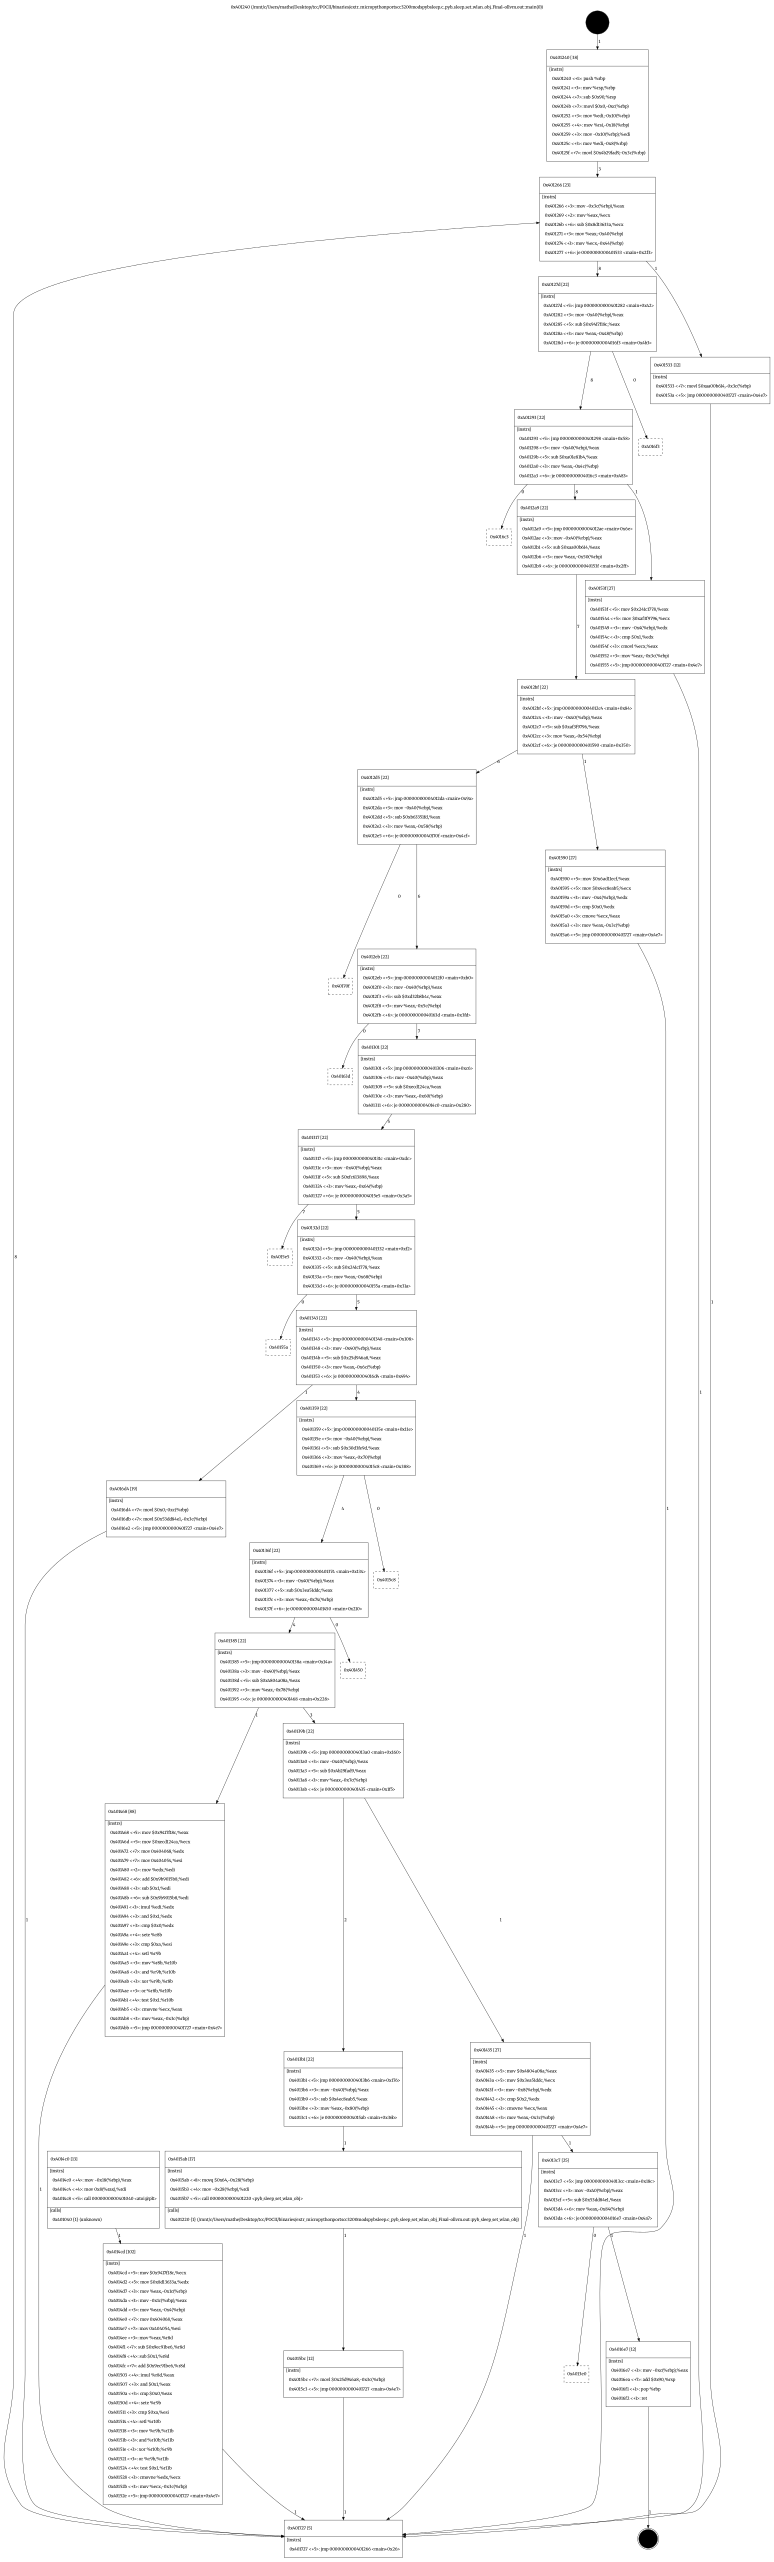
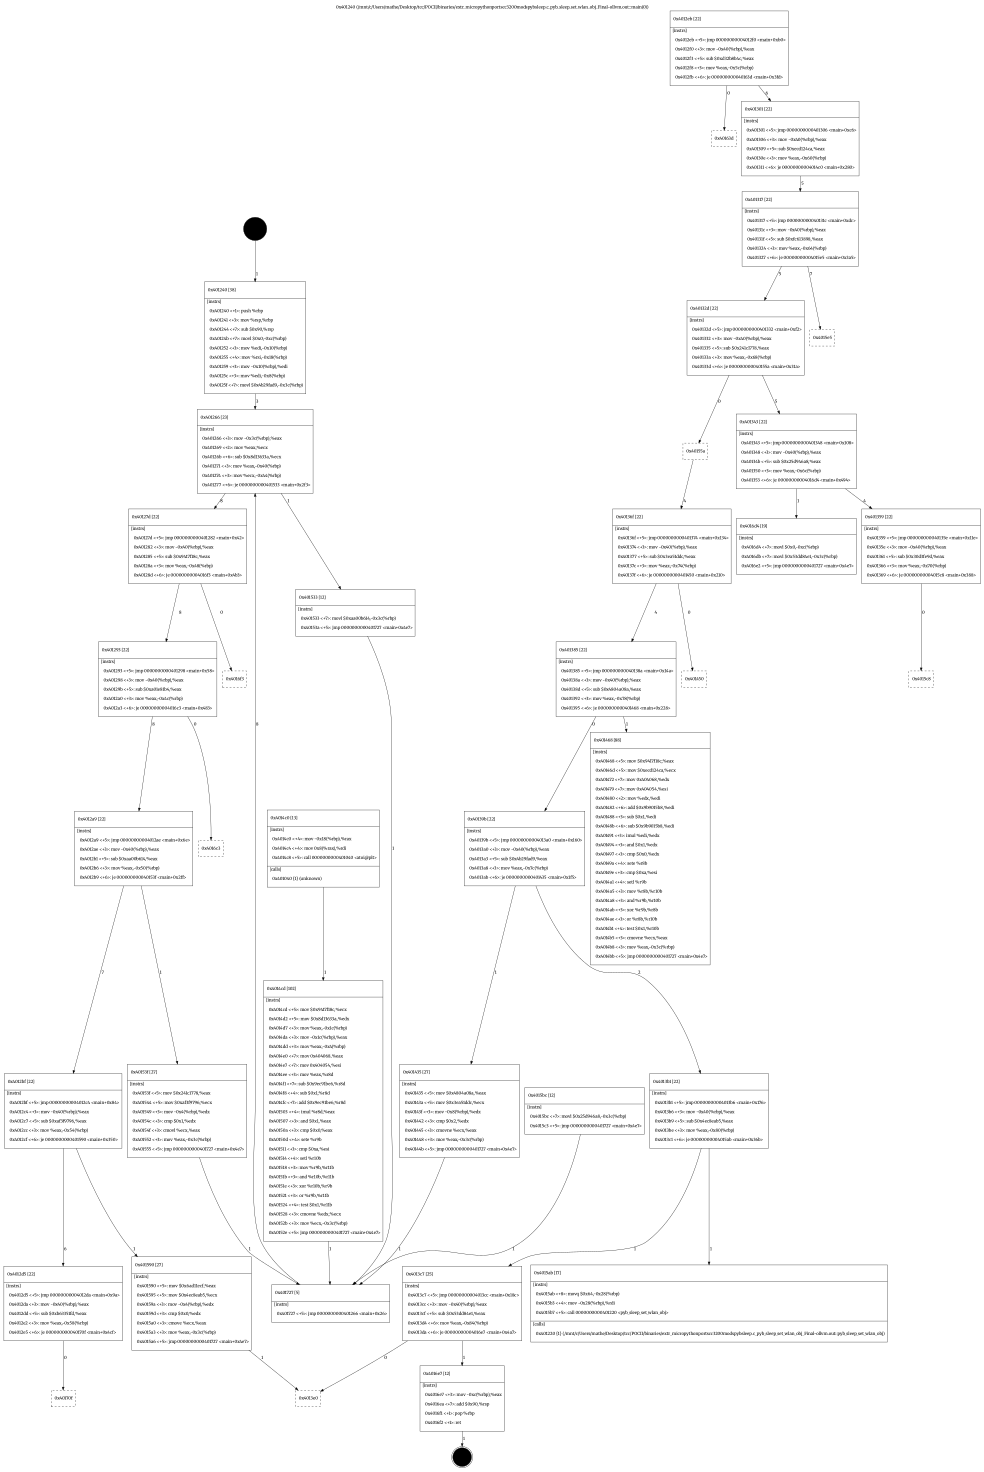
(648, 528) -> (159, 974)
(417, 895) -> none
(419, 1031) -> (766, 93)
(333, 1507) -> (688, 483)
(311, 1715) -> (593, 724)
(666, 1843) -> (272, 1369)
(25, 2126) -> none
(566, 2143) -> (633, 1247)
(343, 2288) -> none
(39, 2340) -> none
